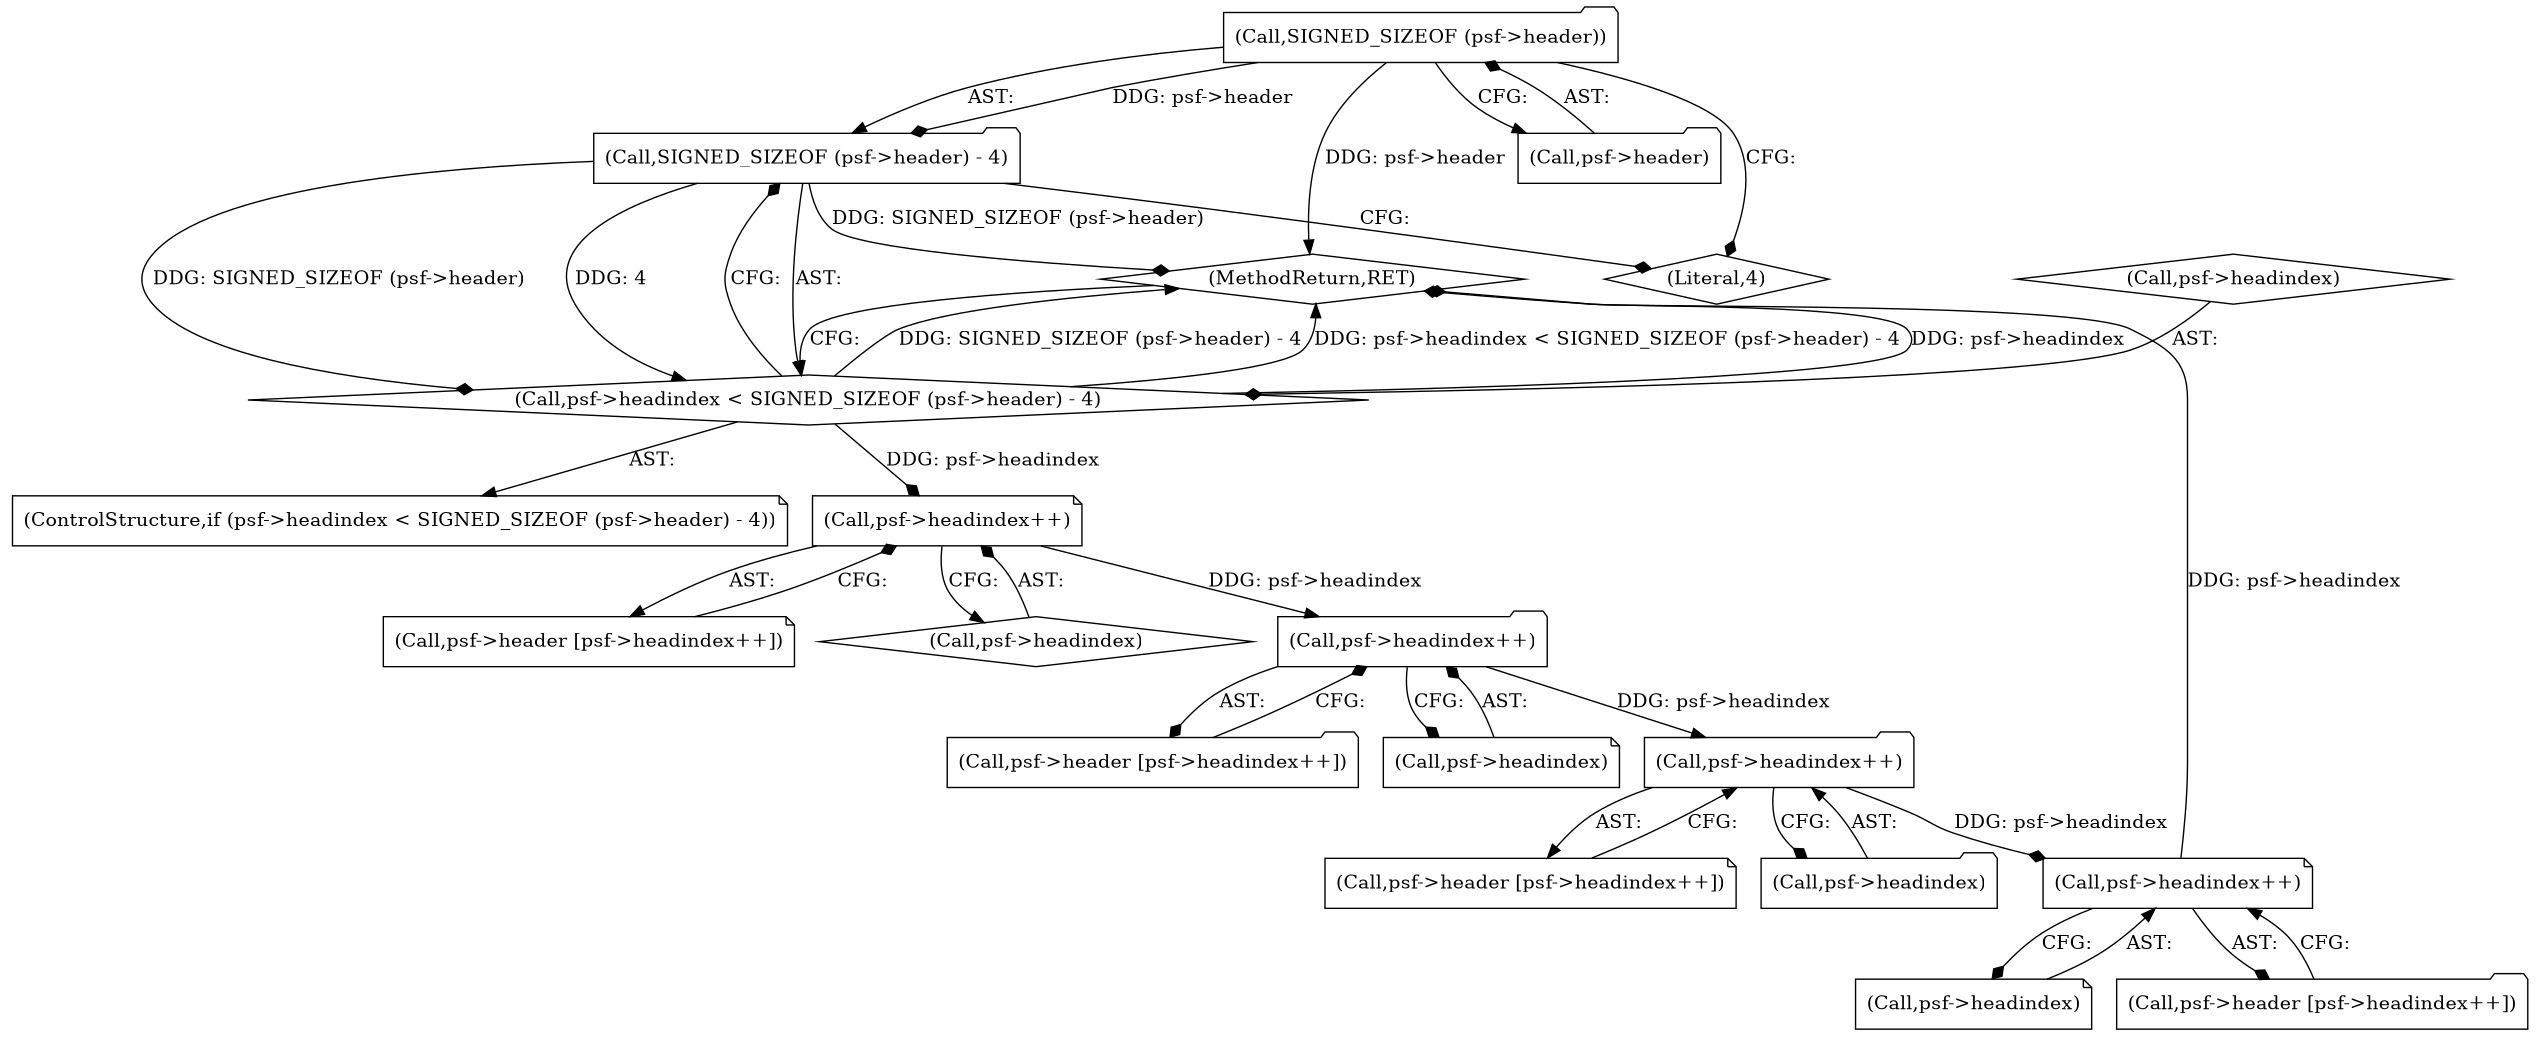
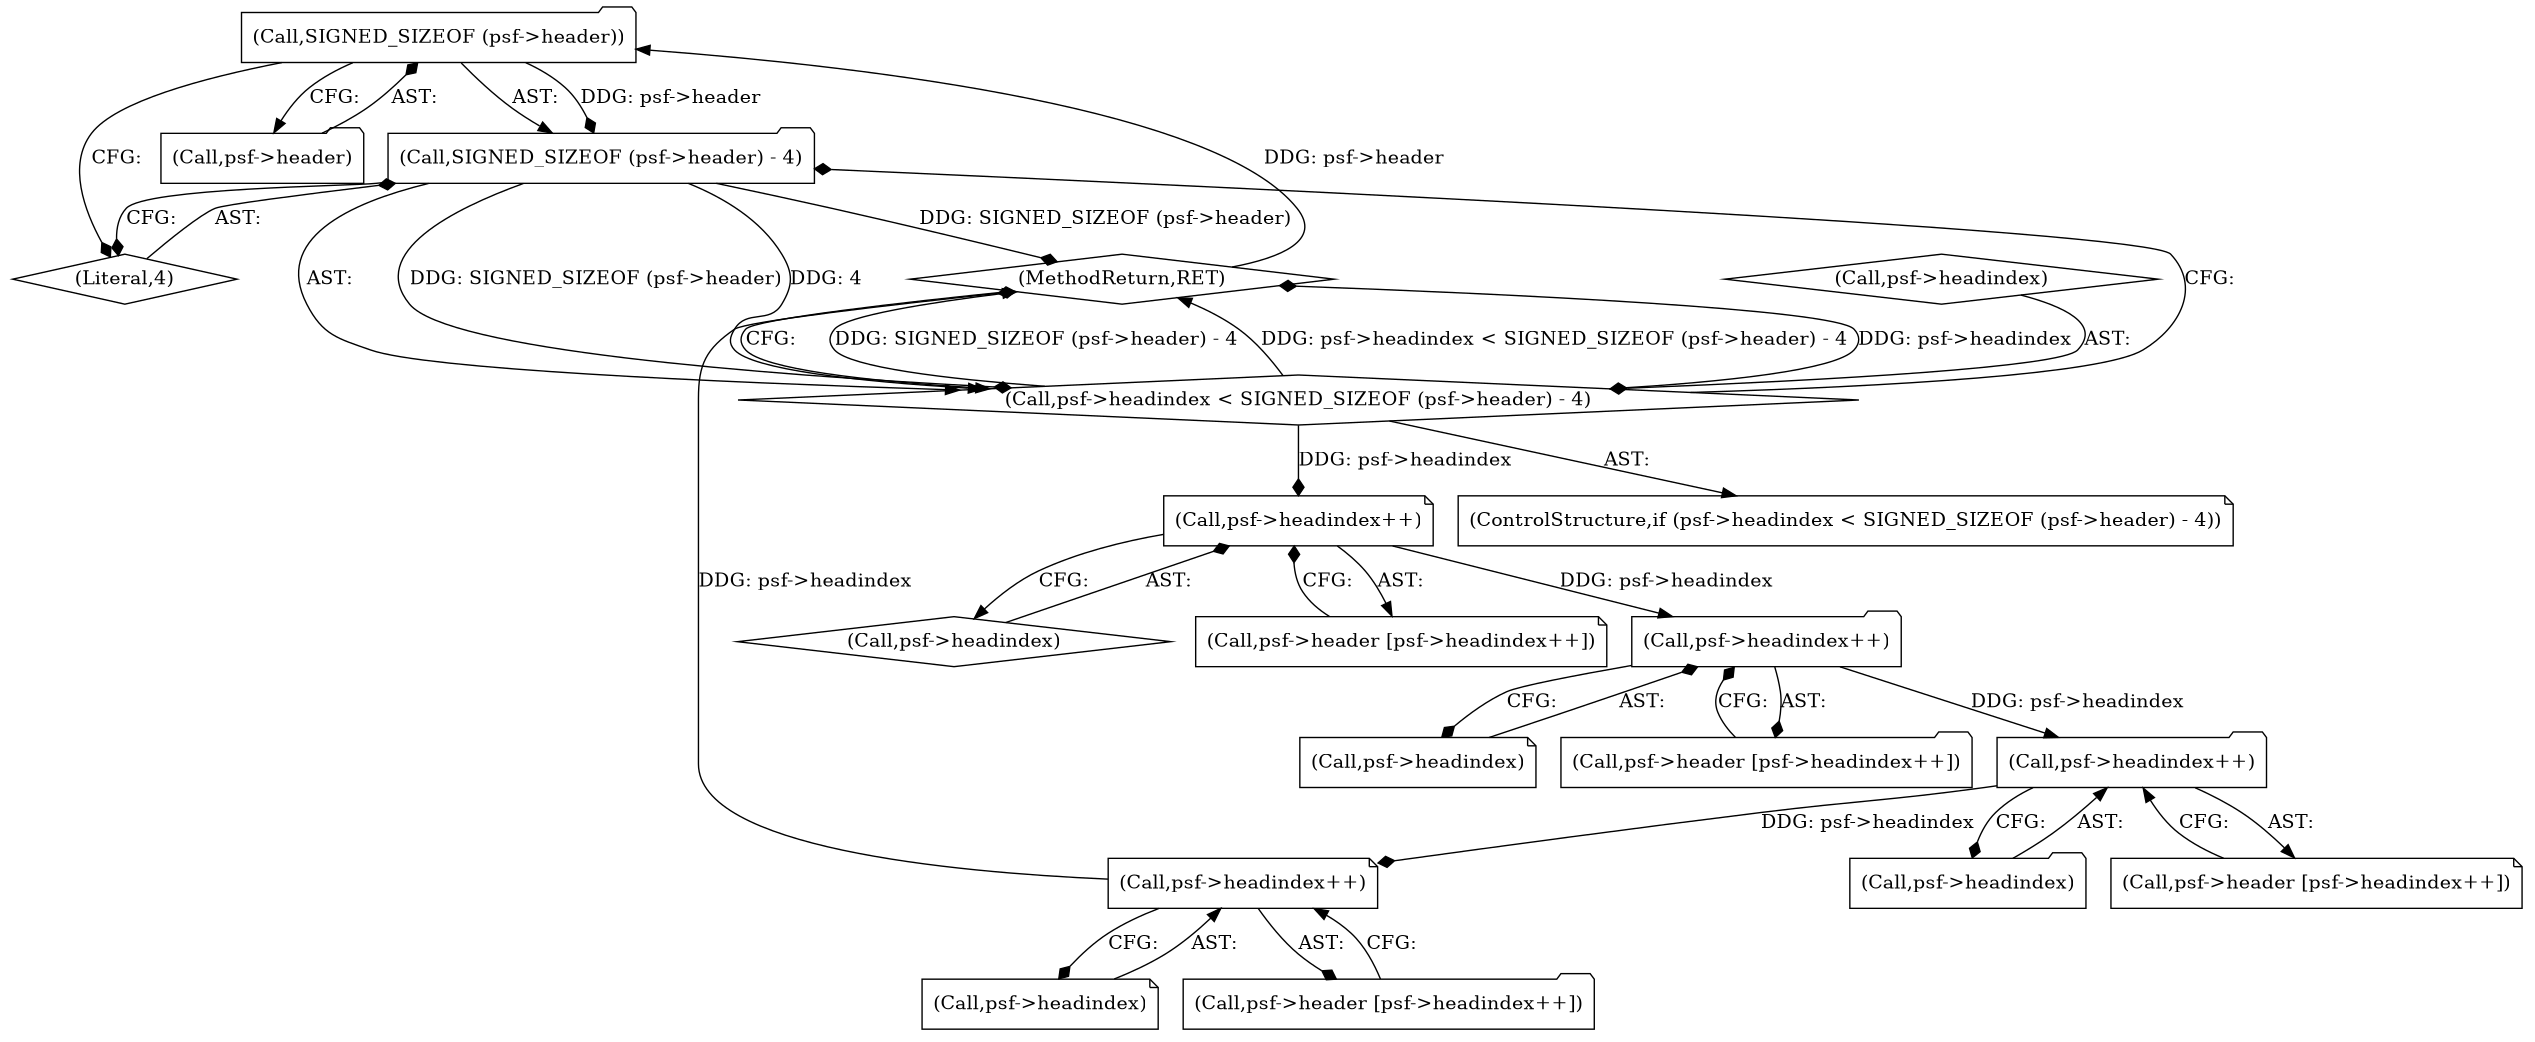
(1322, 140) -> (1039, 101)
none -> (254, 201)
